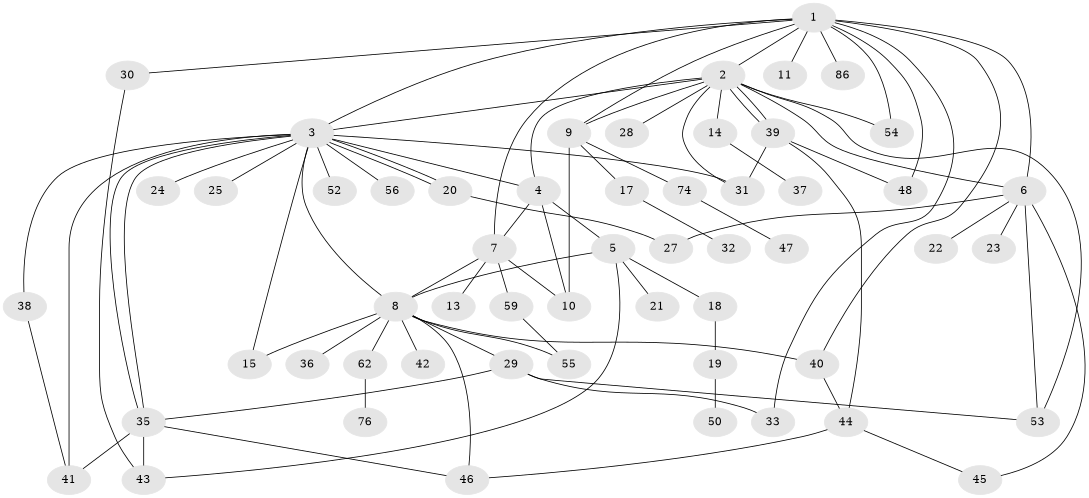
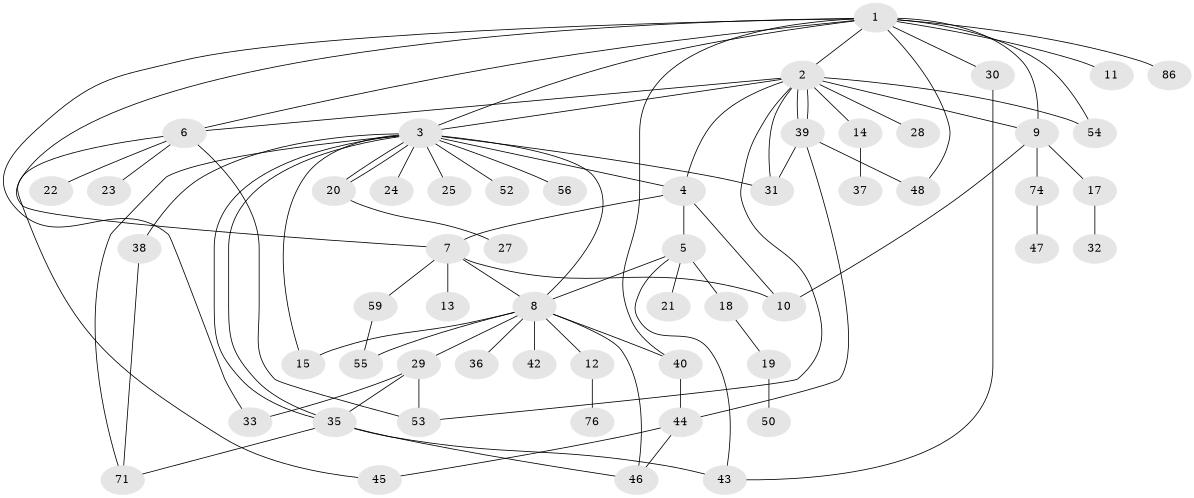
(845, 213) -> none
(365, 364) -> (592, 364)
(69, 480) -> (123, 480)
